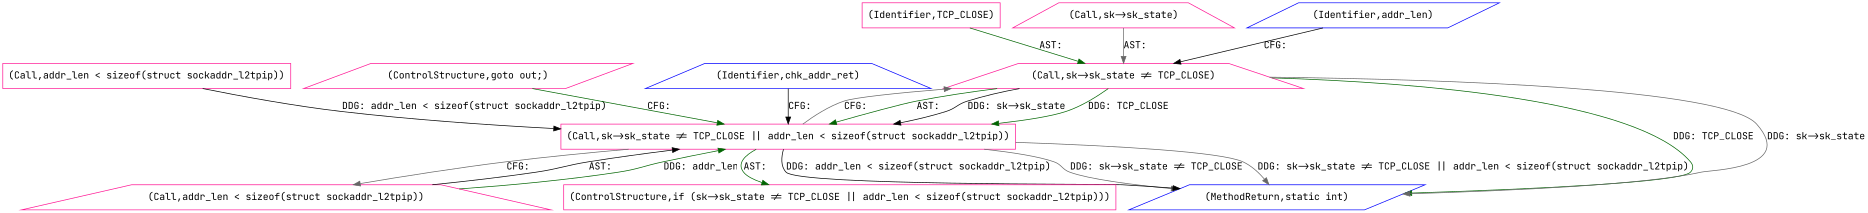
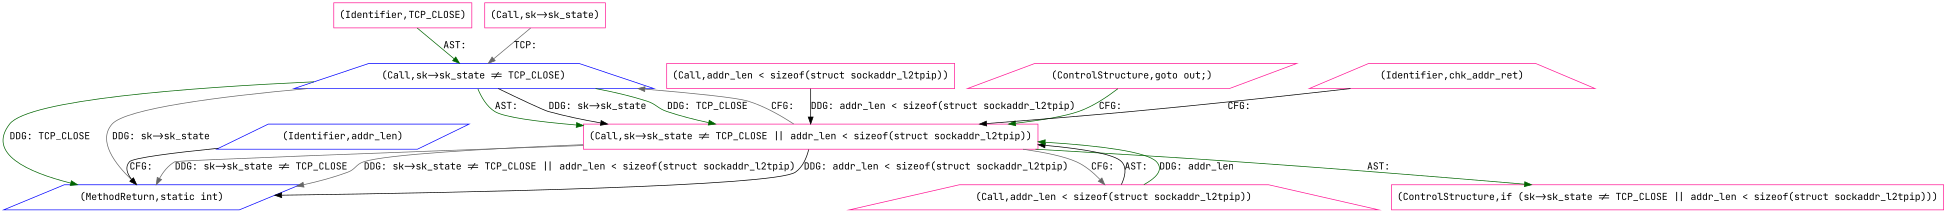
(1124, 15) -> (545, 15)
(1252, 45) -> (164, 155)
(1138, 46) -> (528, 46)
(788, 76) -> (1452, 76)
(1124, 76) -> (474, 76)
